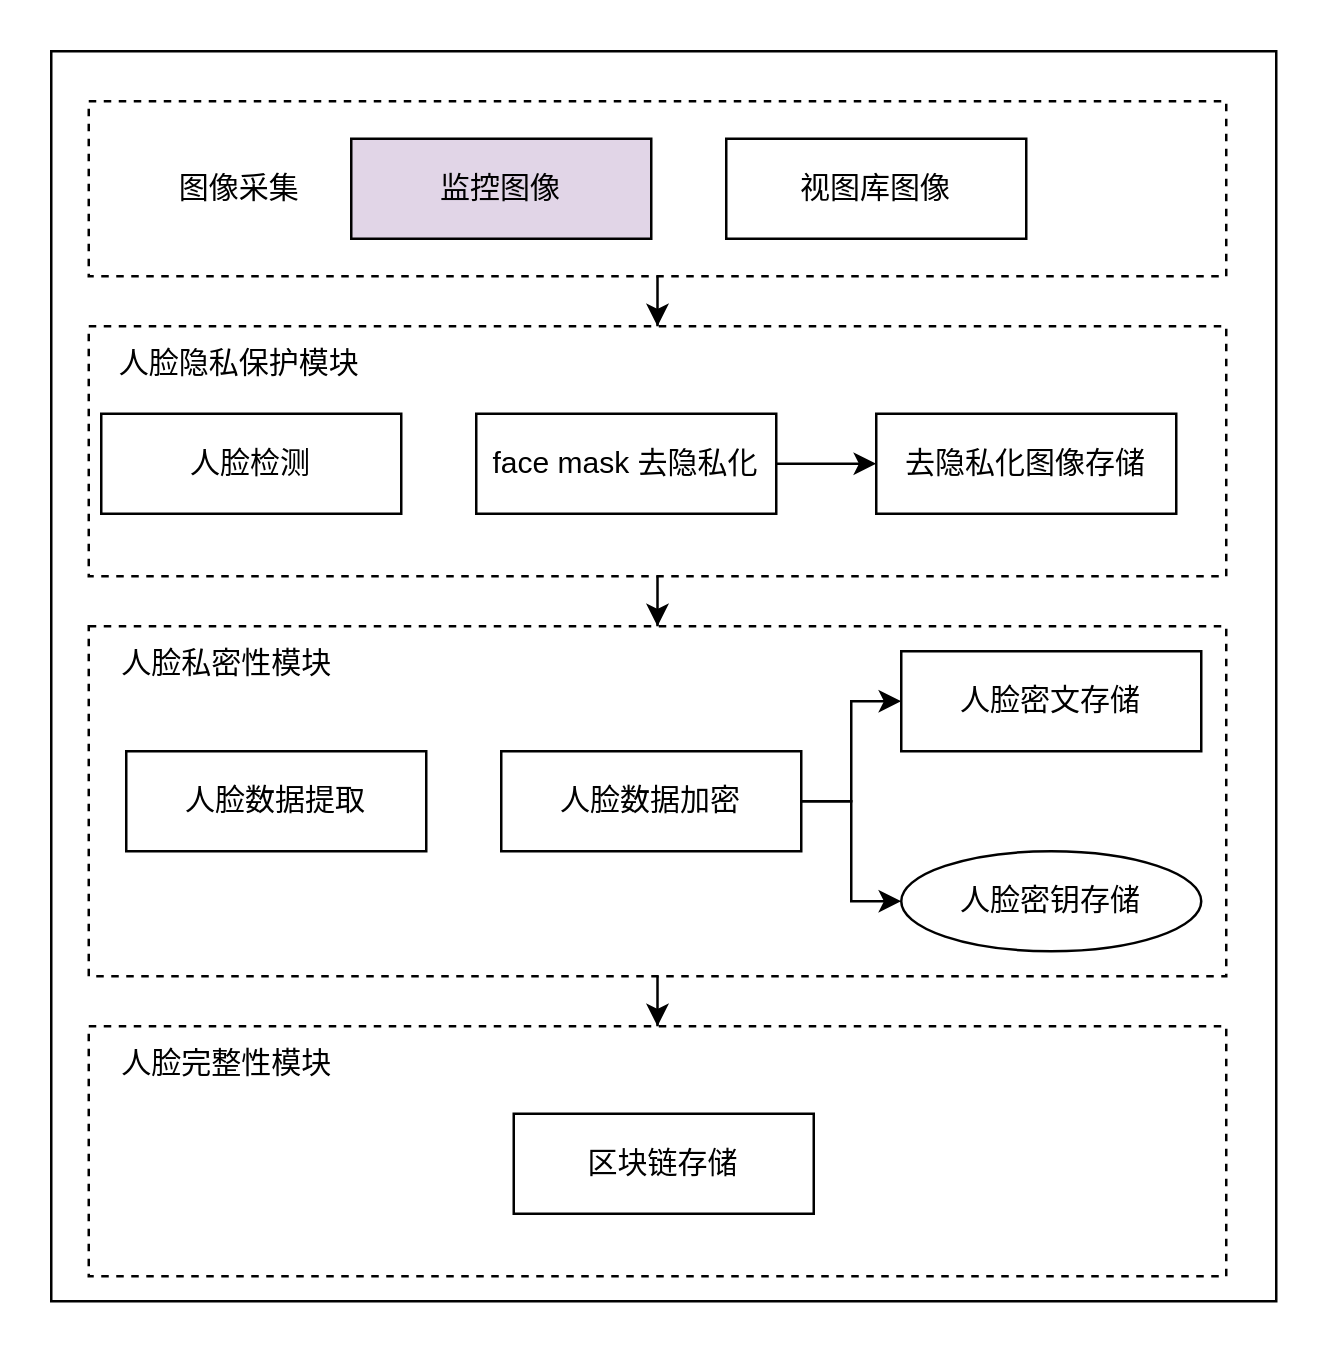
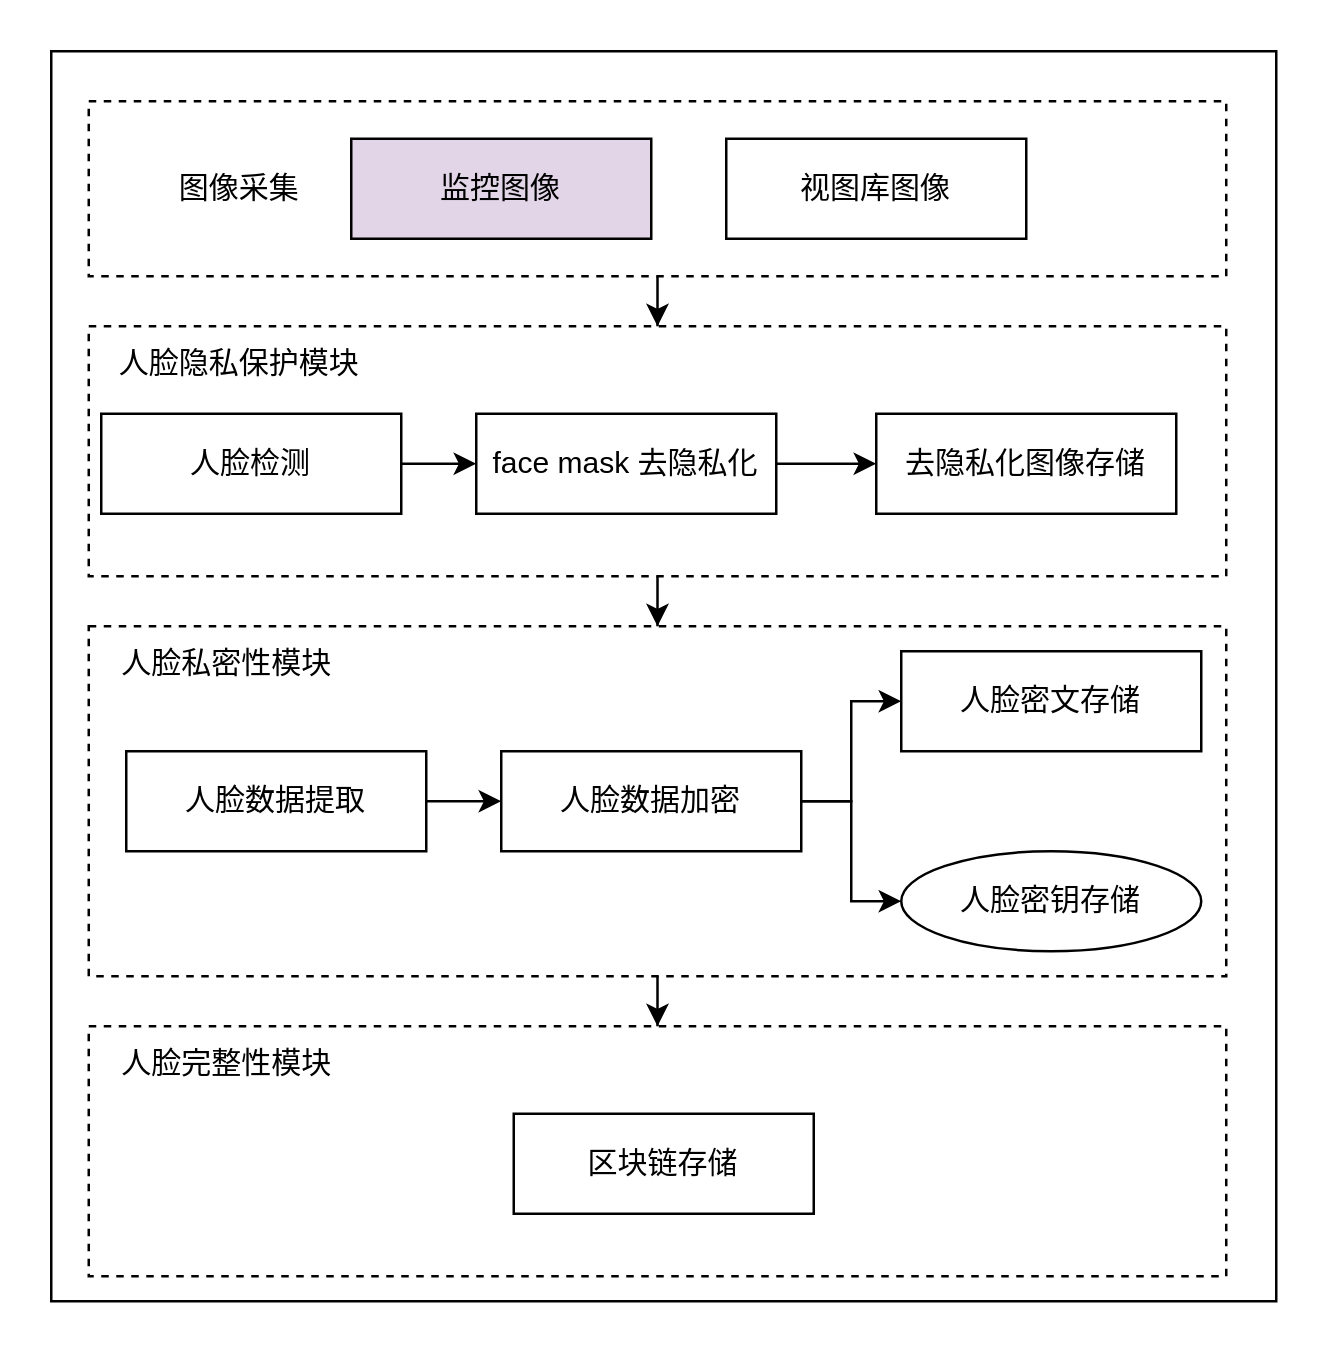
none -> (447, 464)
none -> (472, 801)
